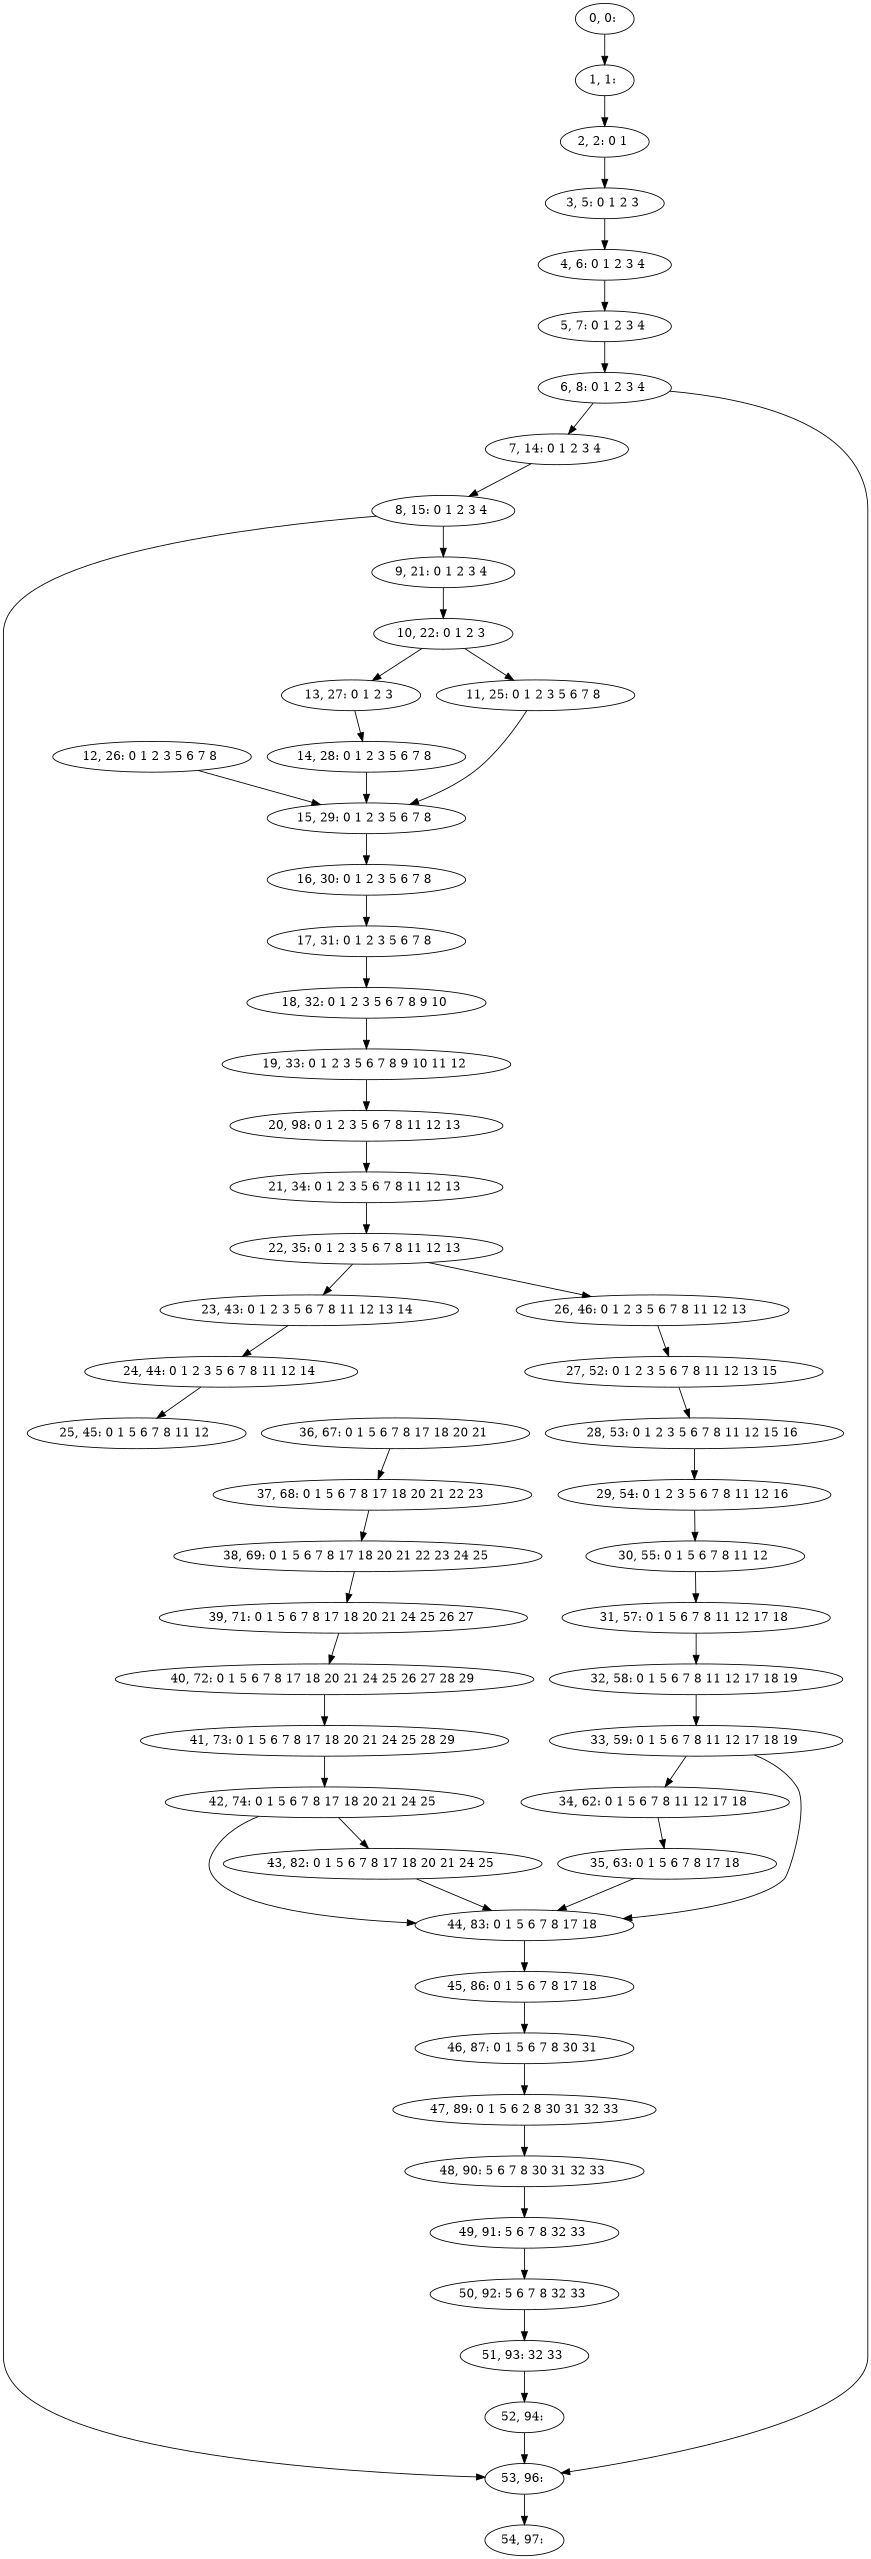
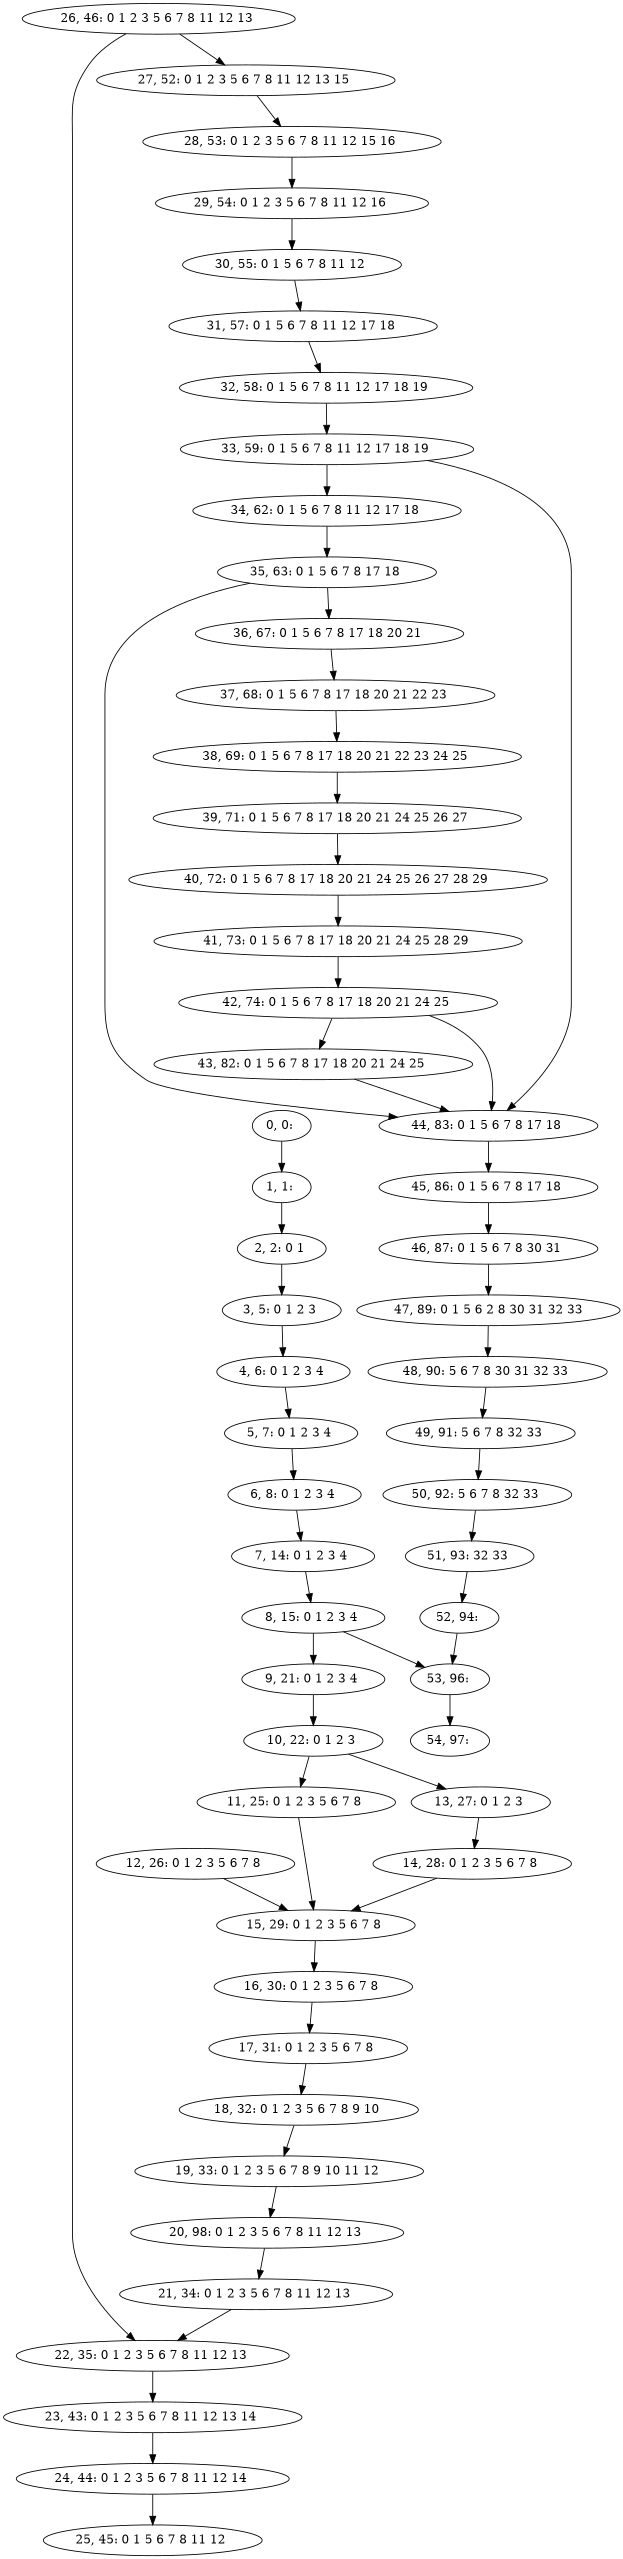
none -> (328, 599)
(505, 1279) -> (72, 1182)
(868, 1473) -> none
